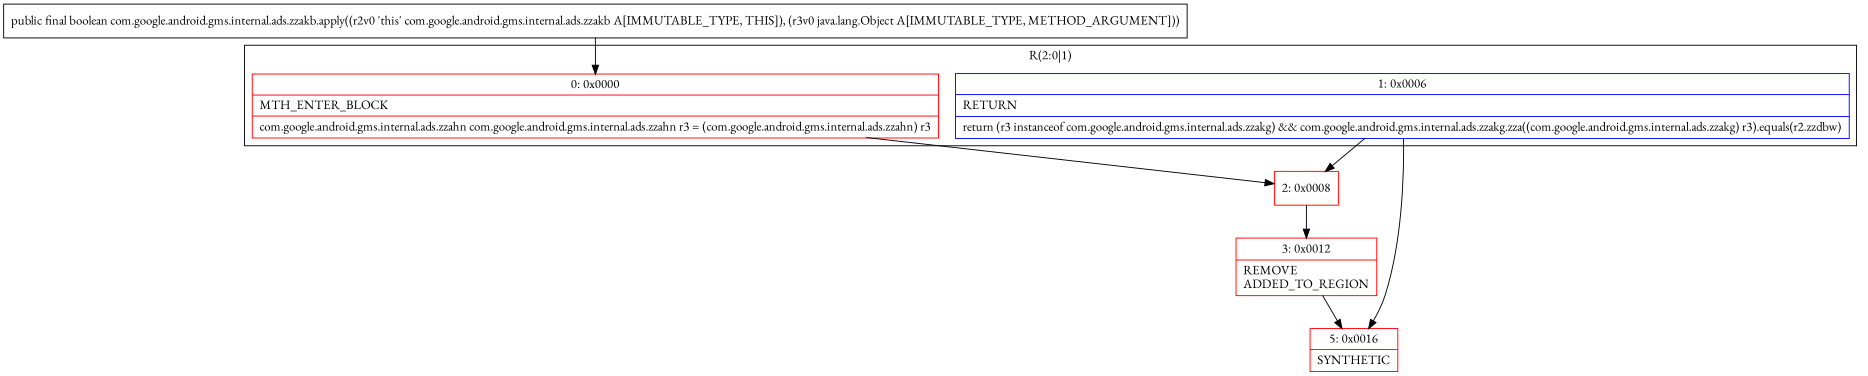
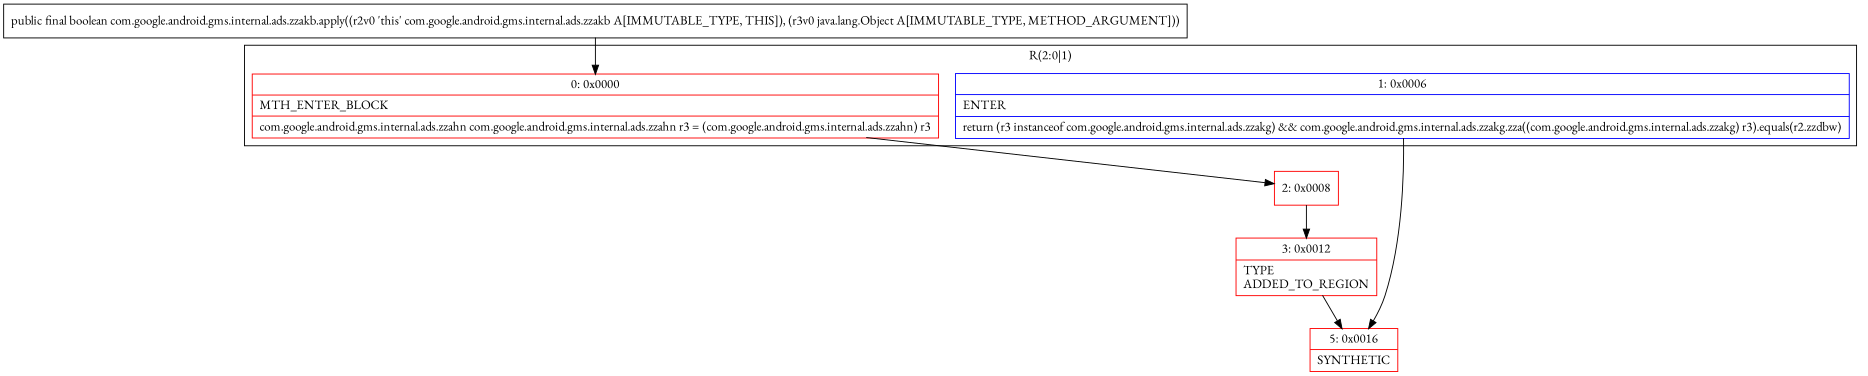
(990, 105) -> (985, 105)
(1349, 152) -> none
(1271, 271) -> (1259, 271)
